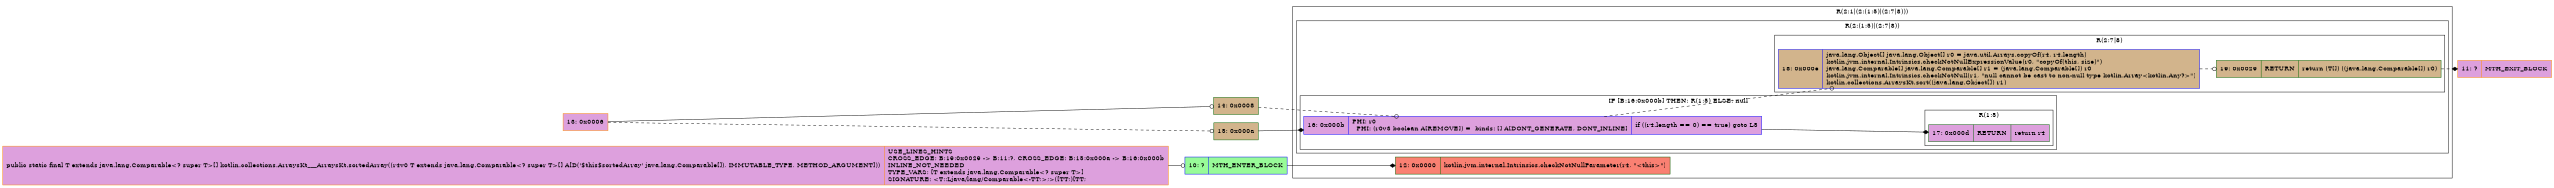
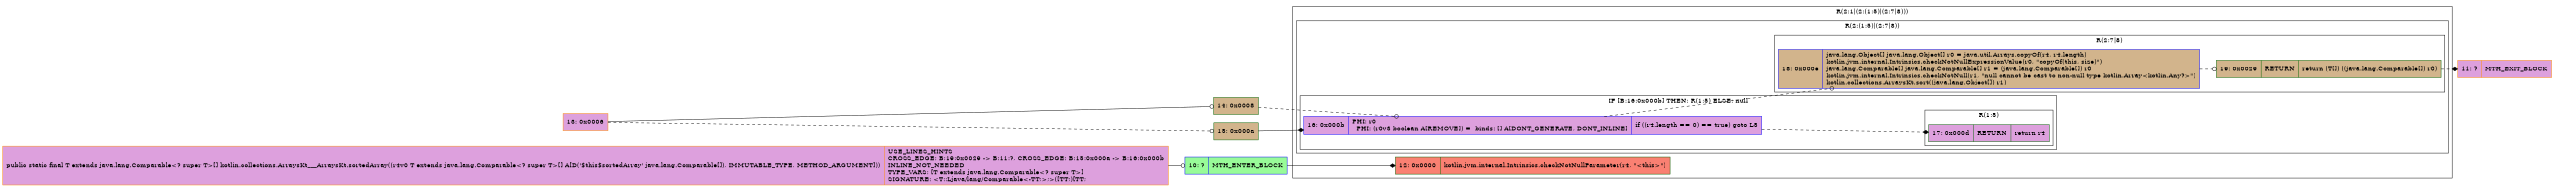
(1842, 131) -> (1842, 131)
